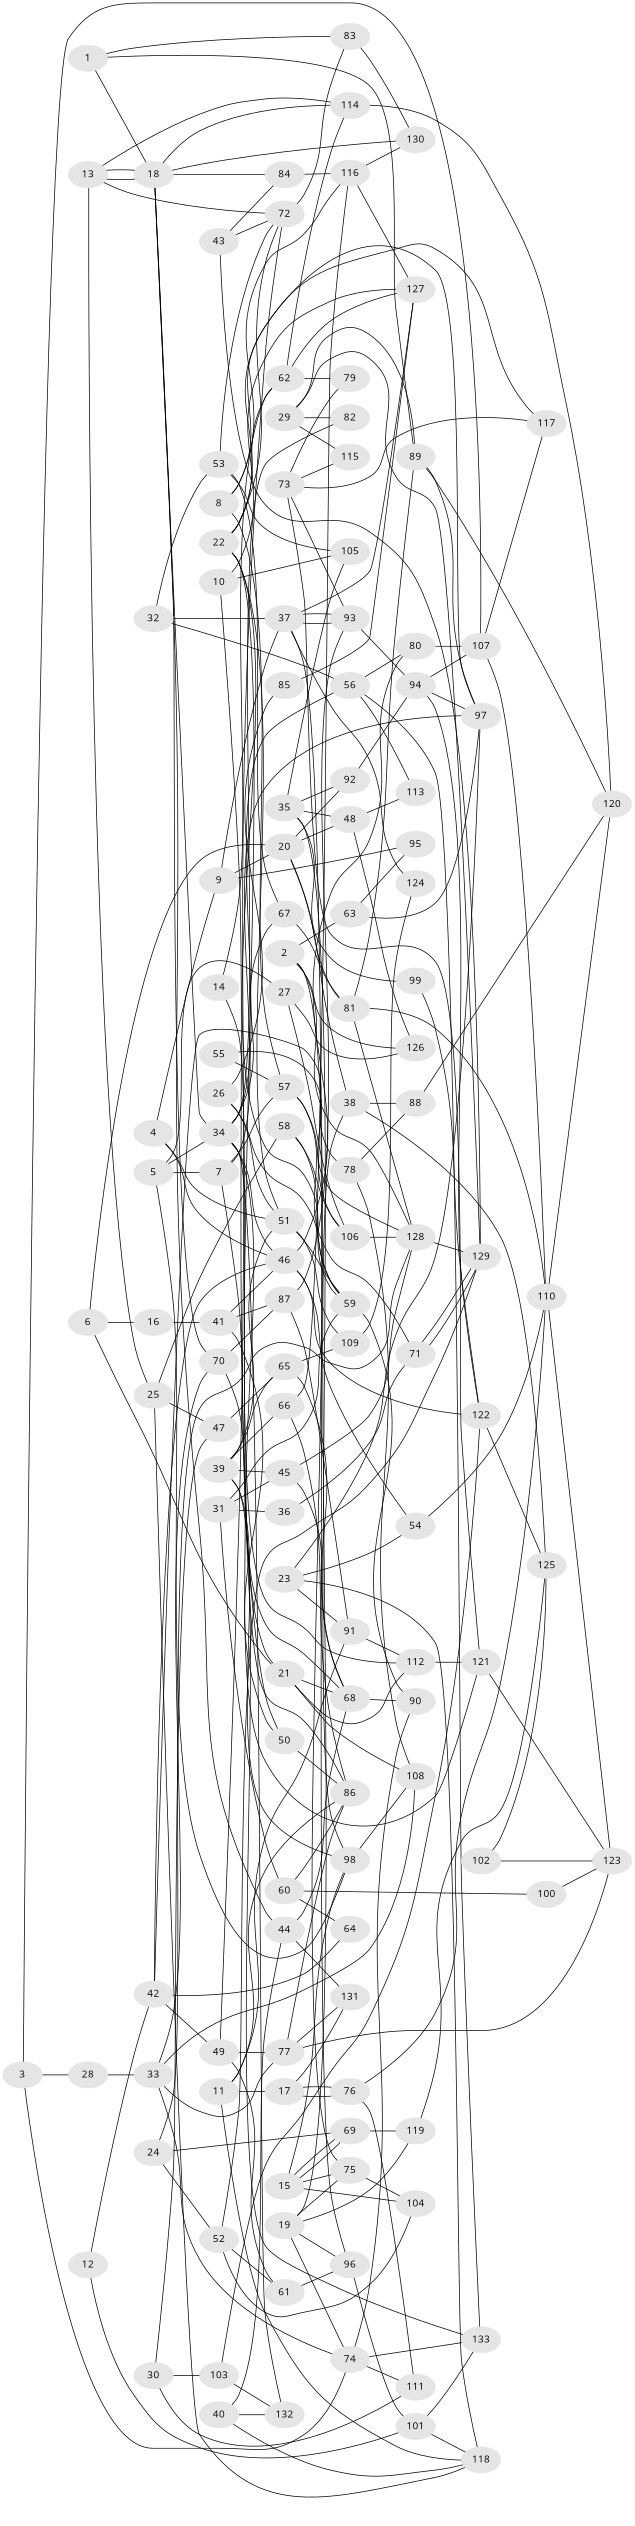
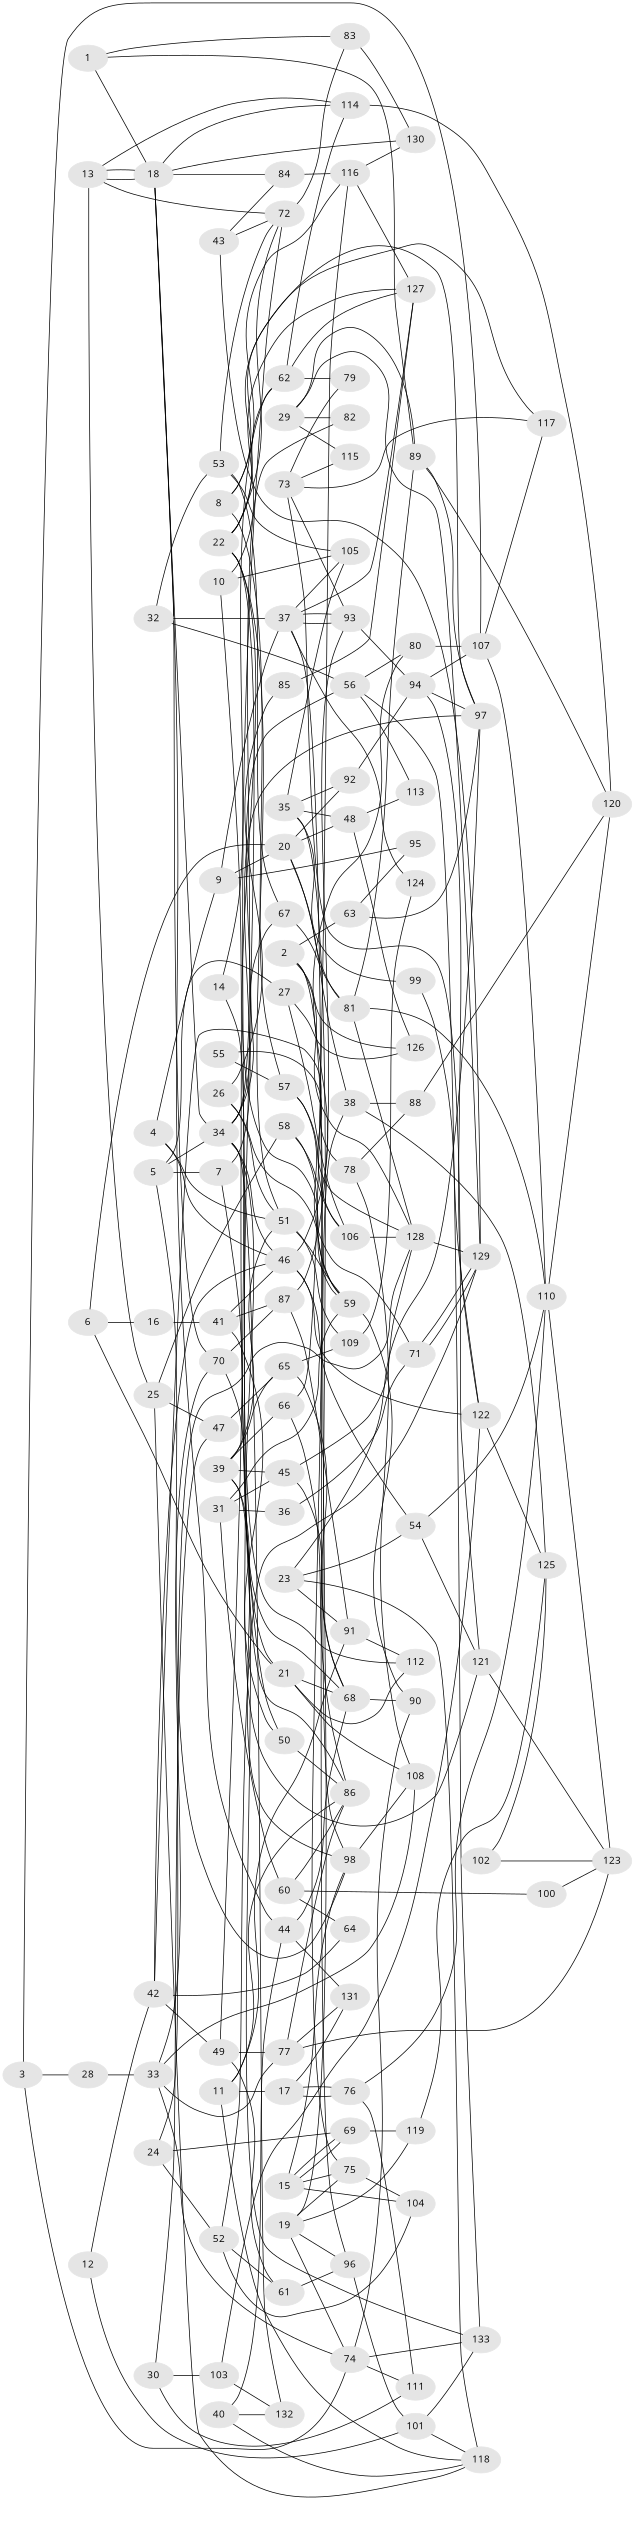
none -> (317, 585)
(253, 1128) -> none
(448, 1662) -> (448, 1594)
